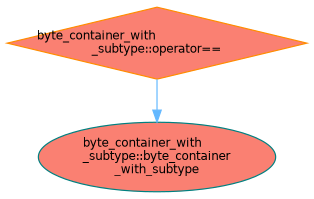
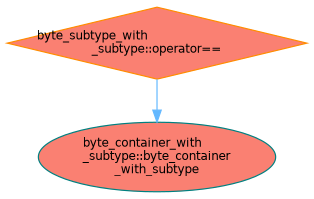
(157, 43) -> (157, 43)
